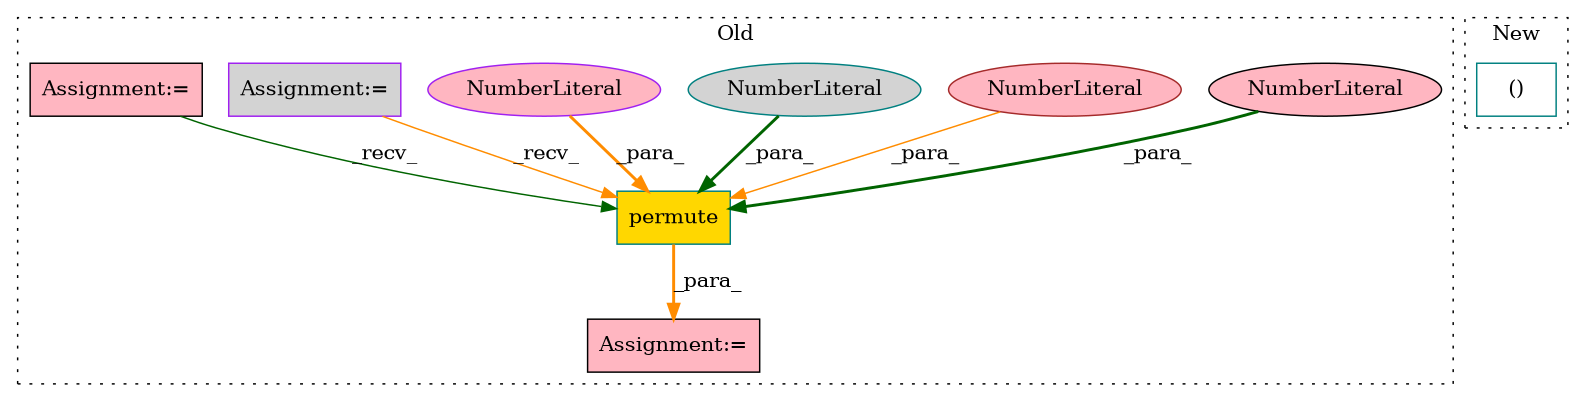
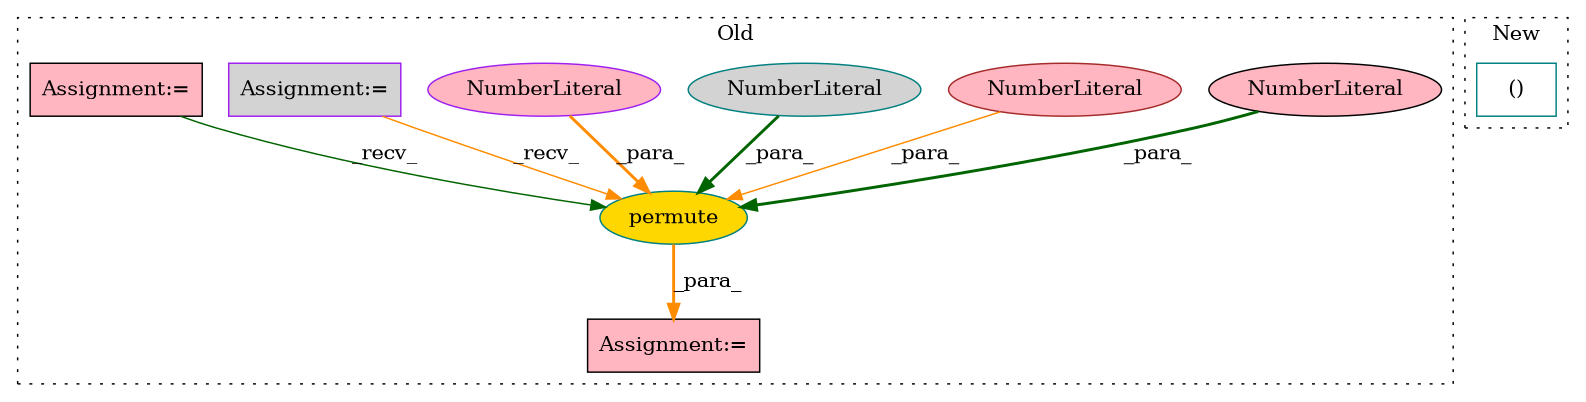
(674, 218) -> (674, 218)
